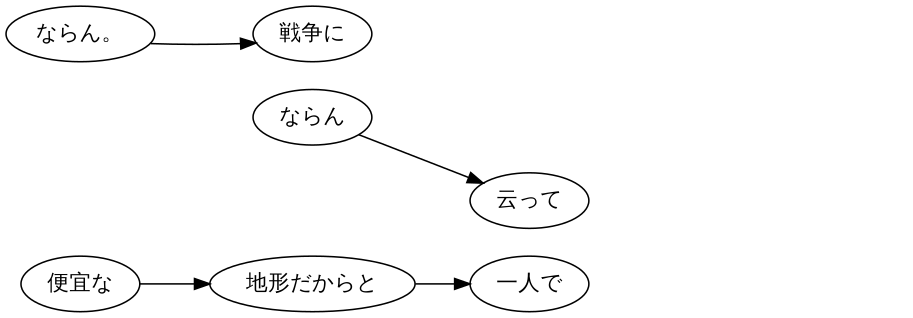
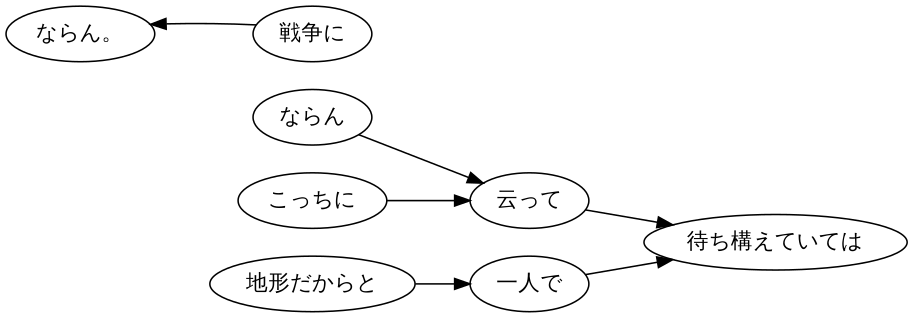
(195, 44) -> (211, 24)
none -> (312, 201)
none -> (776, 242)
(80, 284) -> none
